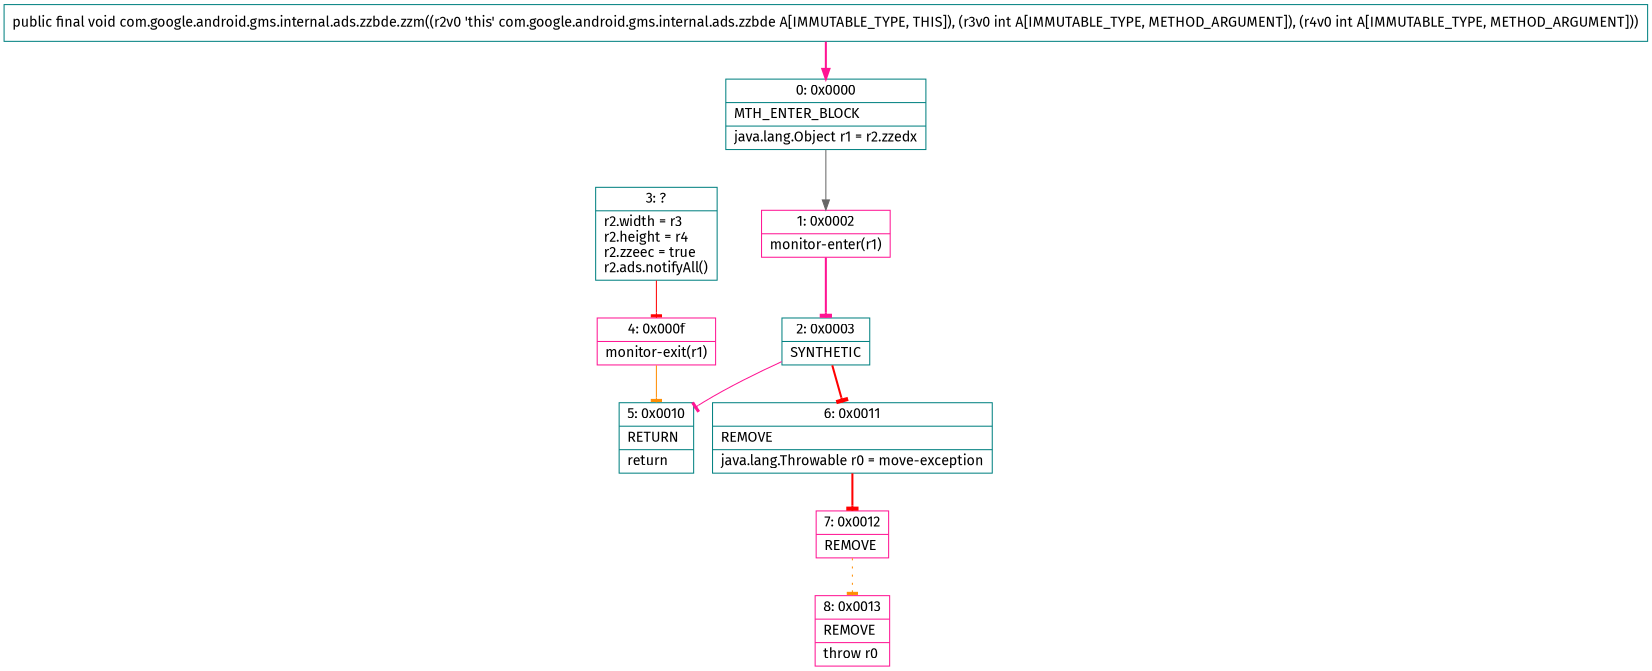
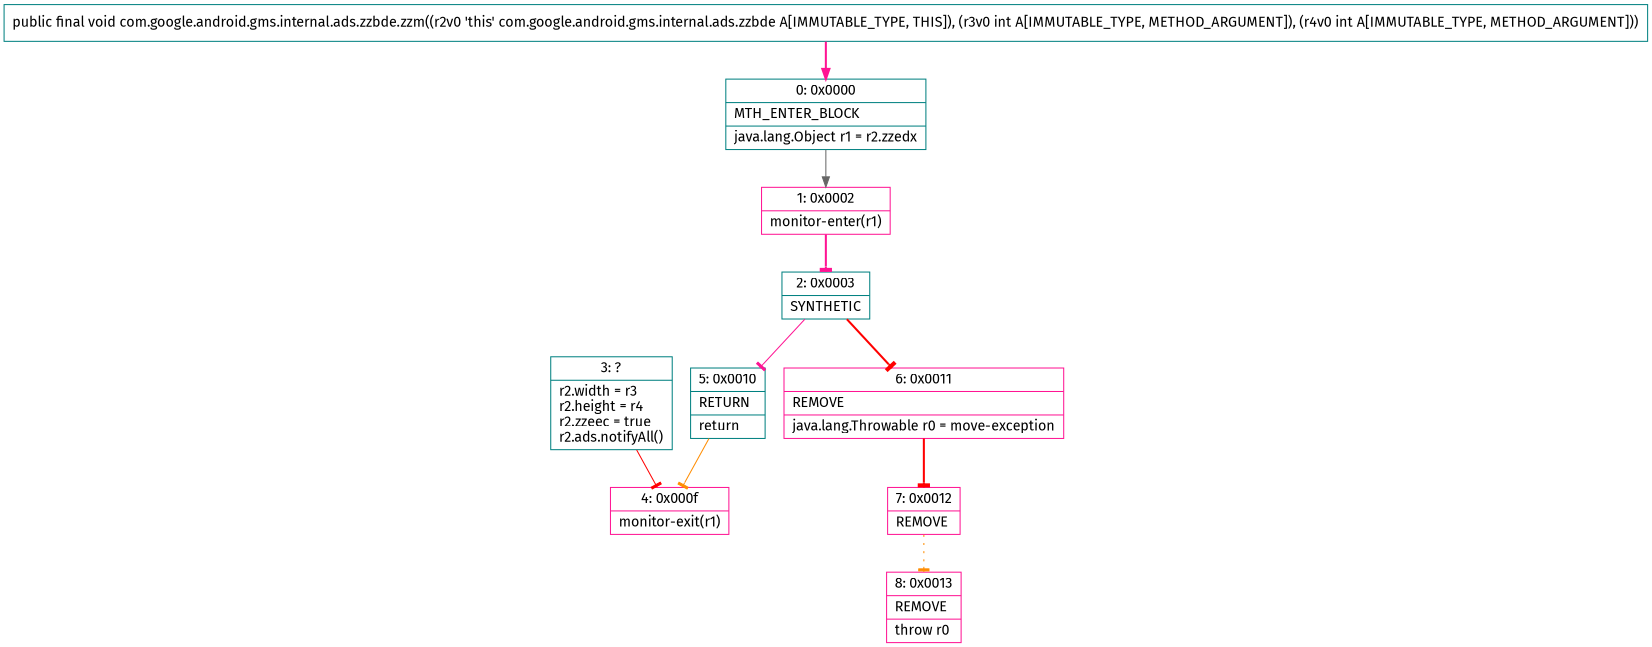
(656, 381) -> (697, 461)
(852, 438) -> (924, 403)
